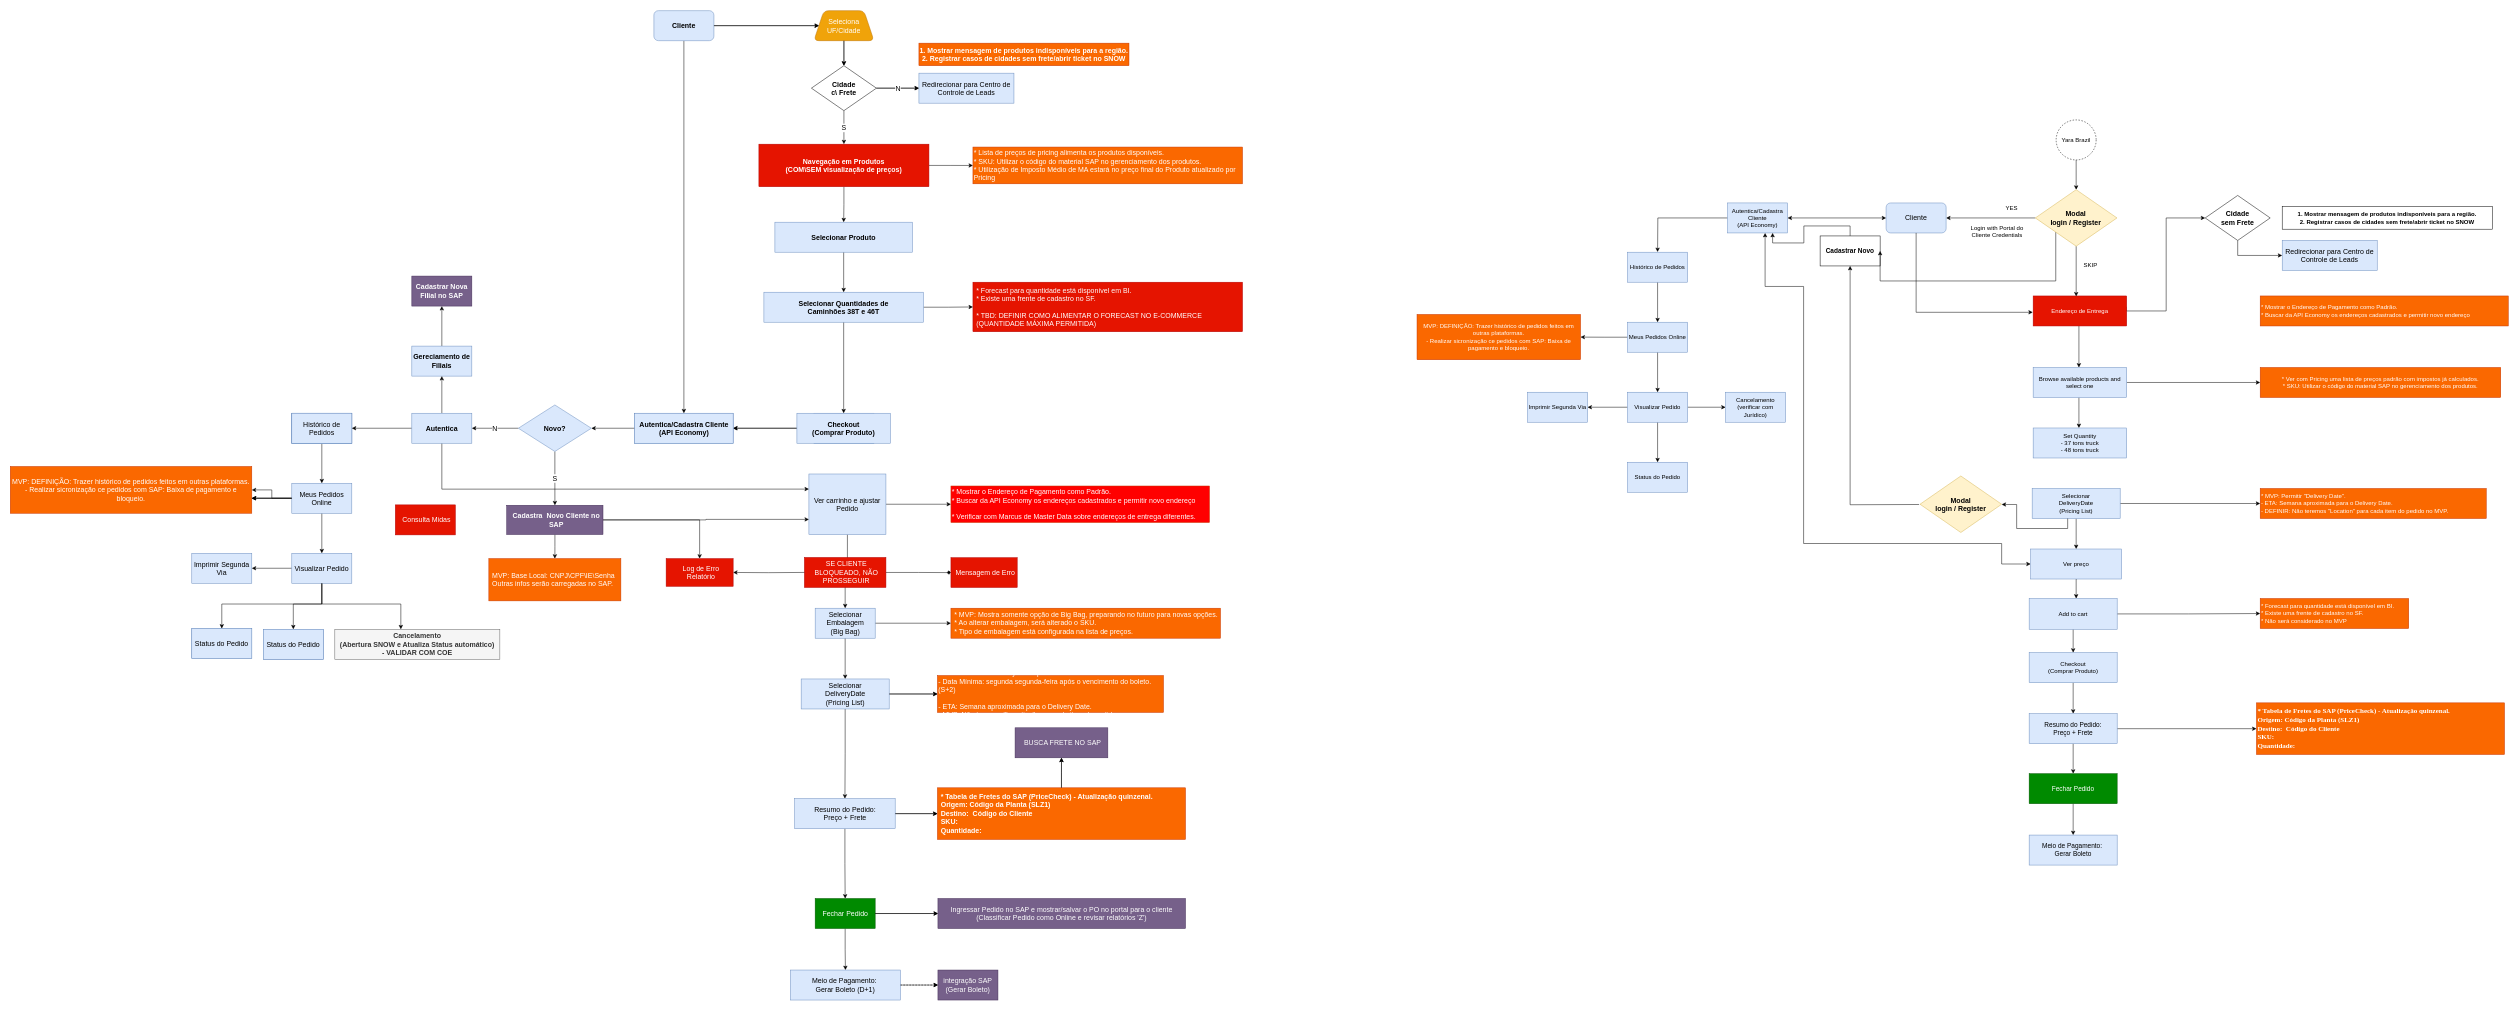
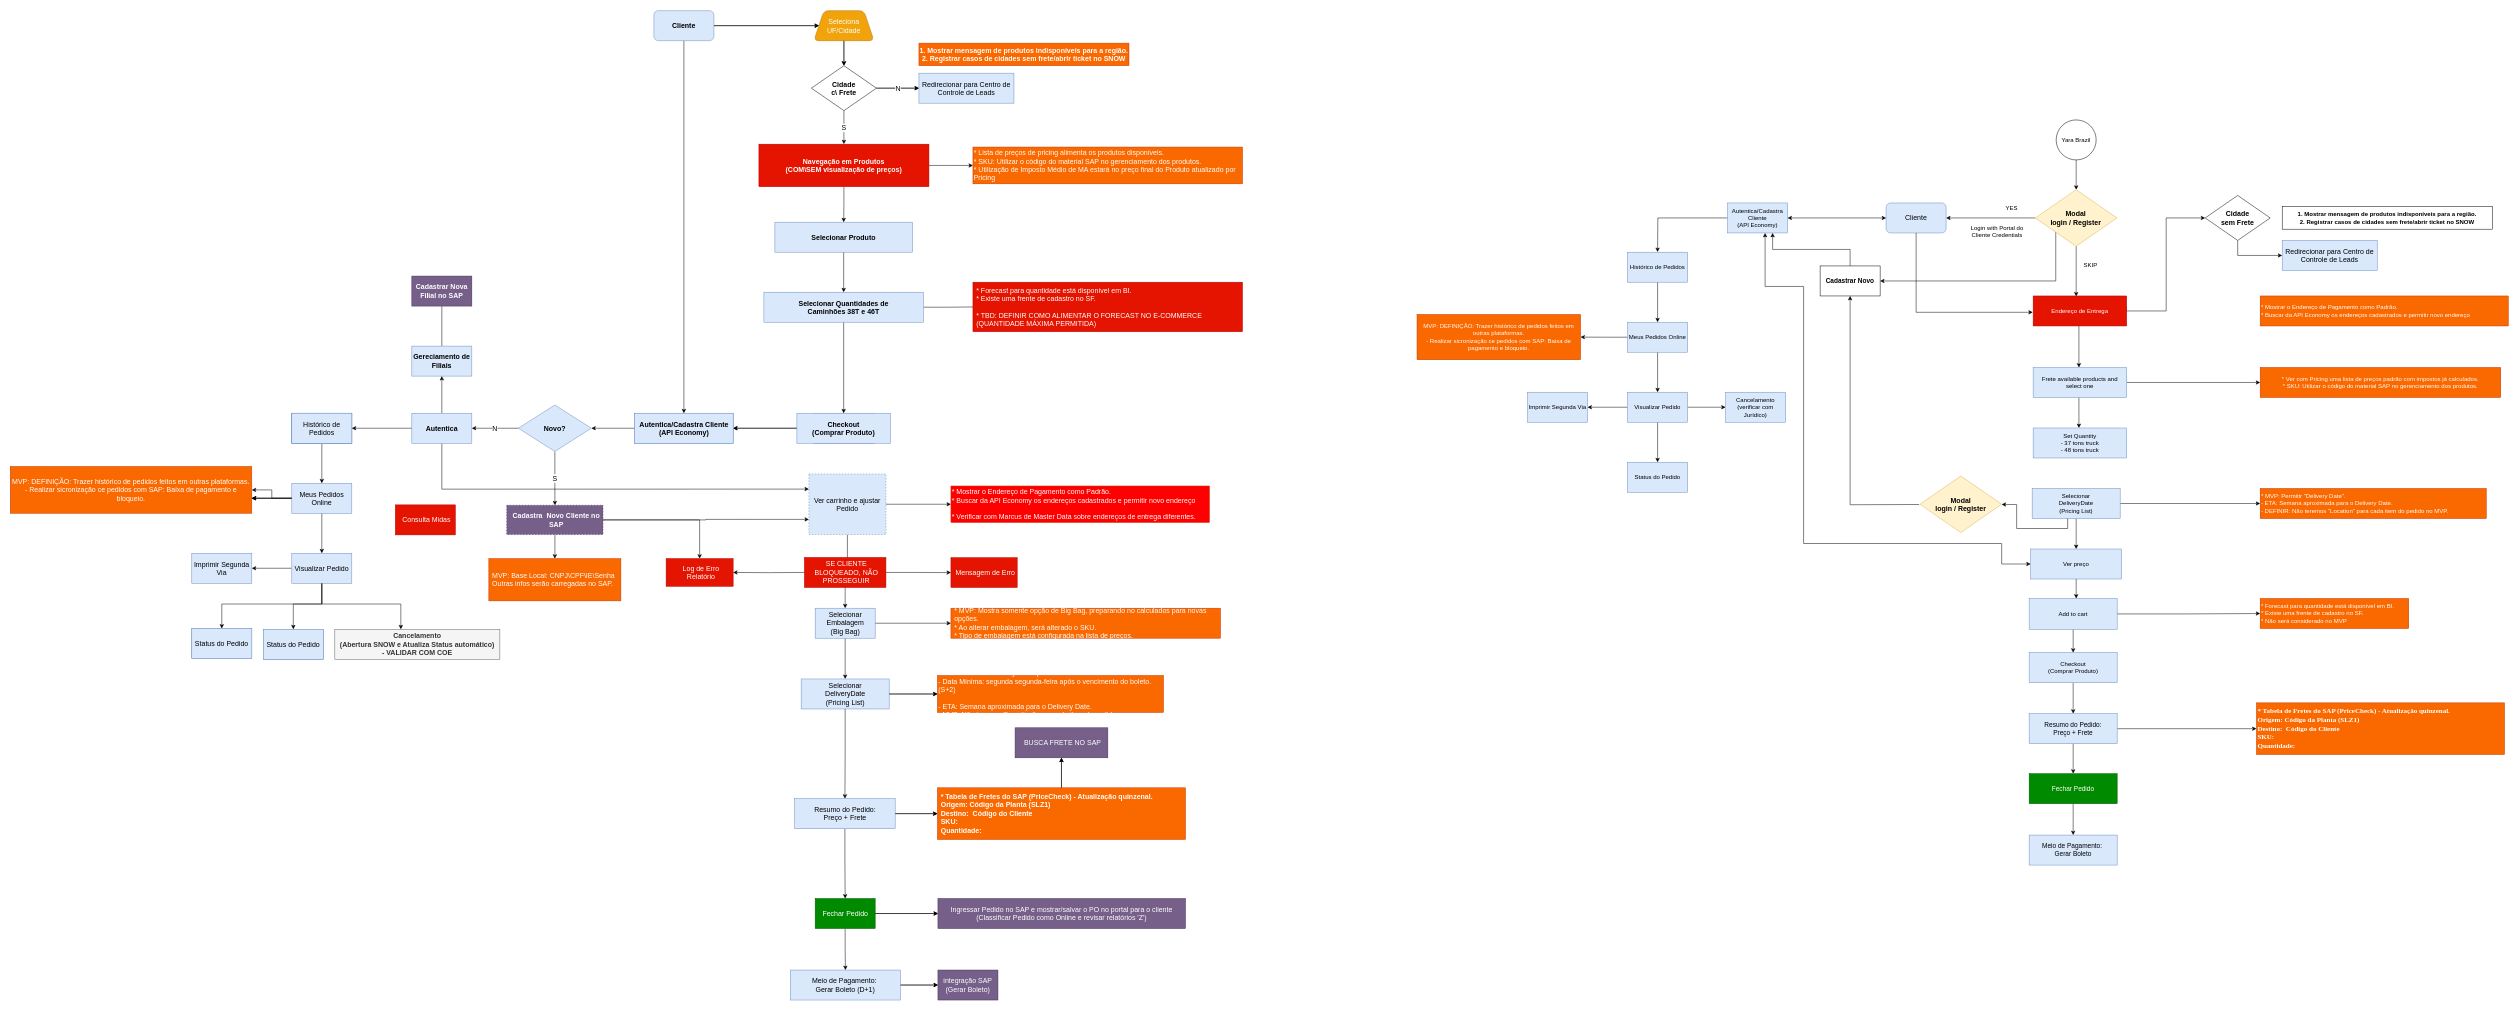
(2076, 140) -> (2076, 140)
(1850, 251) -> (1850, 281)
(969, 307) -> (970, 307)
(442, 310) -> (442, 309)
(2080, 382) -> (2080, 382)
(847, 504) -> (847, 504)
(555, 520) -> (555, 520)
(946, 572) -> (946, 572)
(1087, 623) -> (1087, 623)
(935, 985) -> (935, 985)
